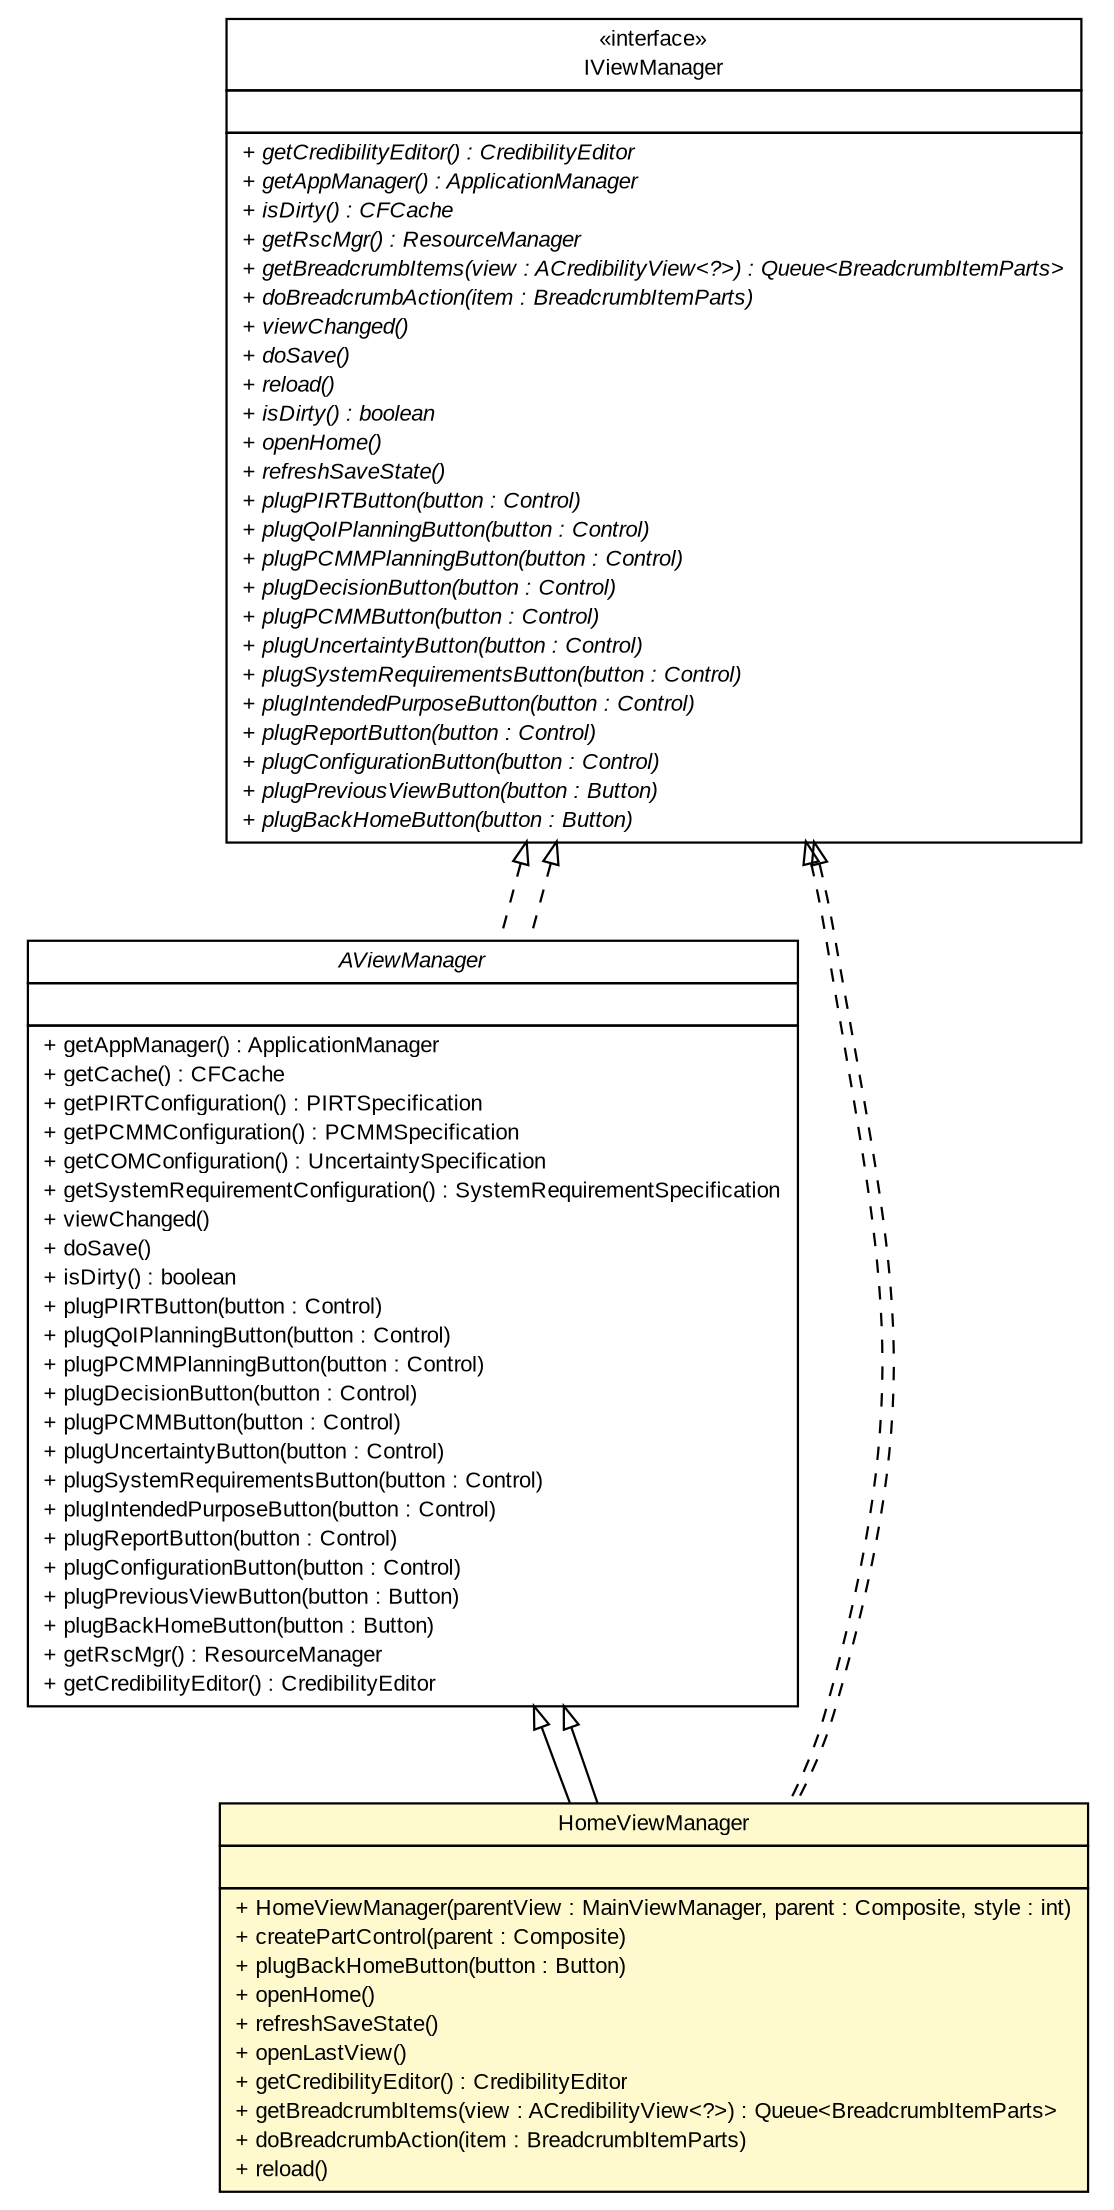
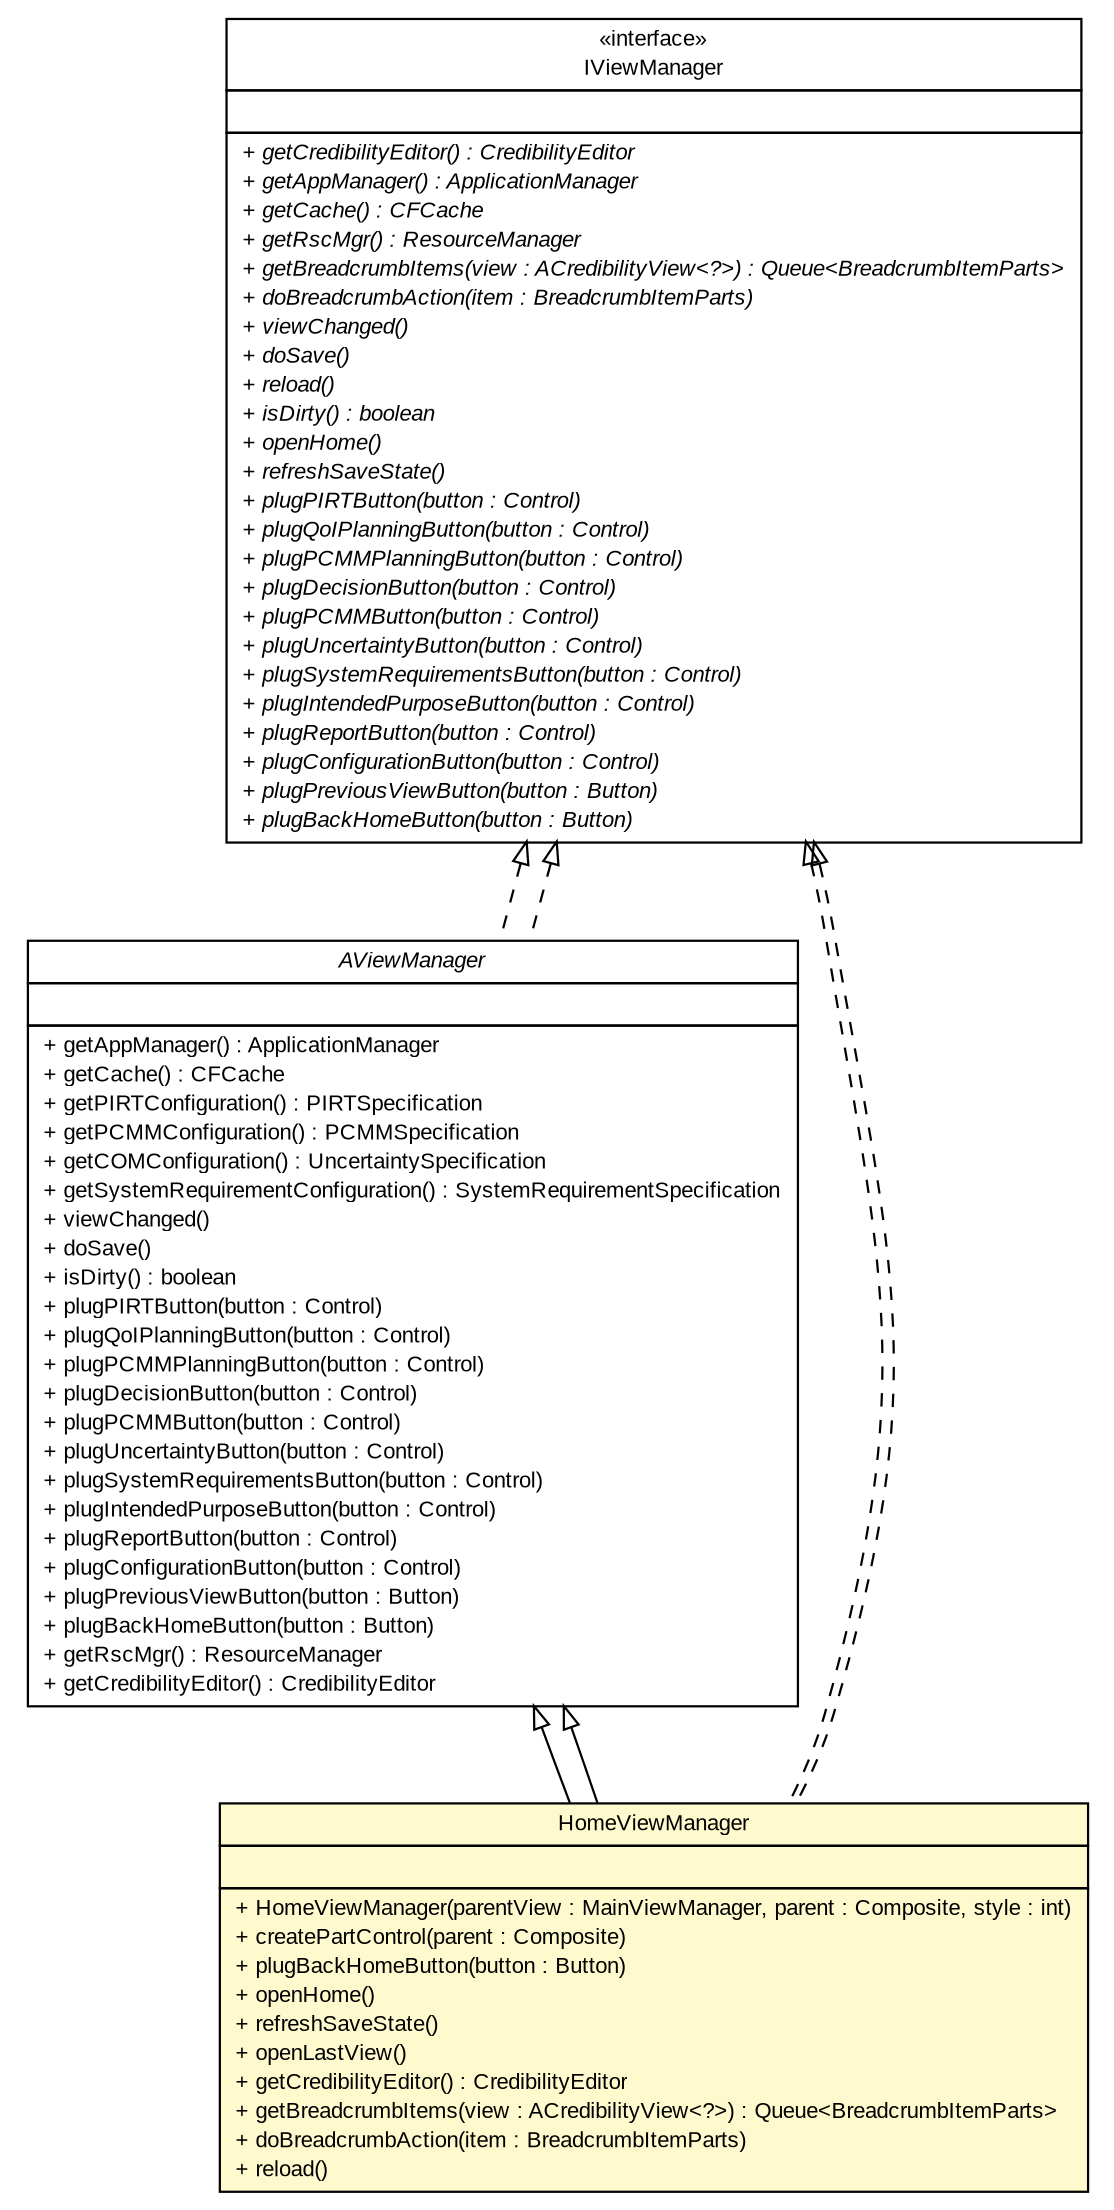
(348, 211) -> (364, 211)
